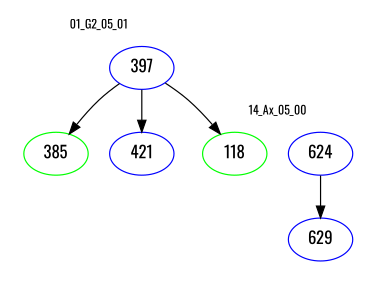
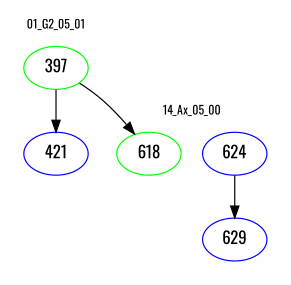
(142, 68) -> (56, 68)
(56, 154) -> none
(235, 154) -> (149, 154)
